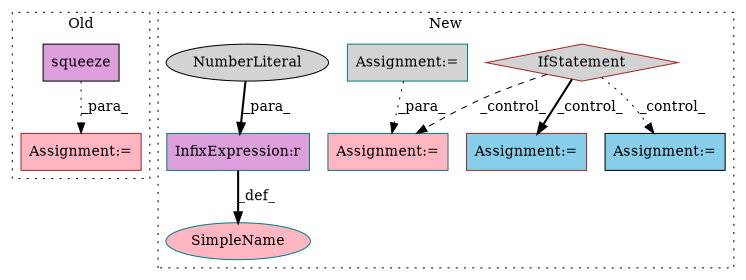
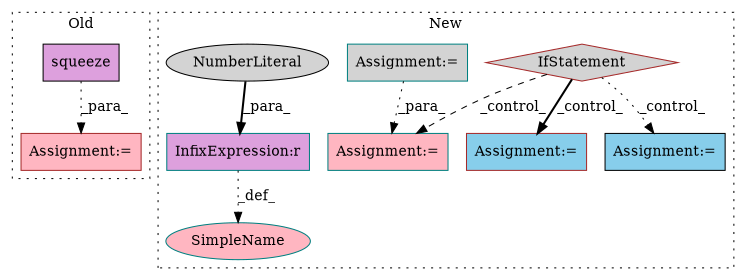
(238, 191) -> (238, 191)
